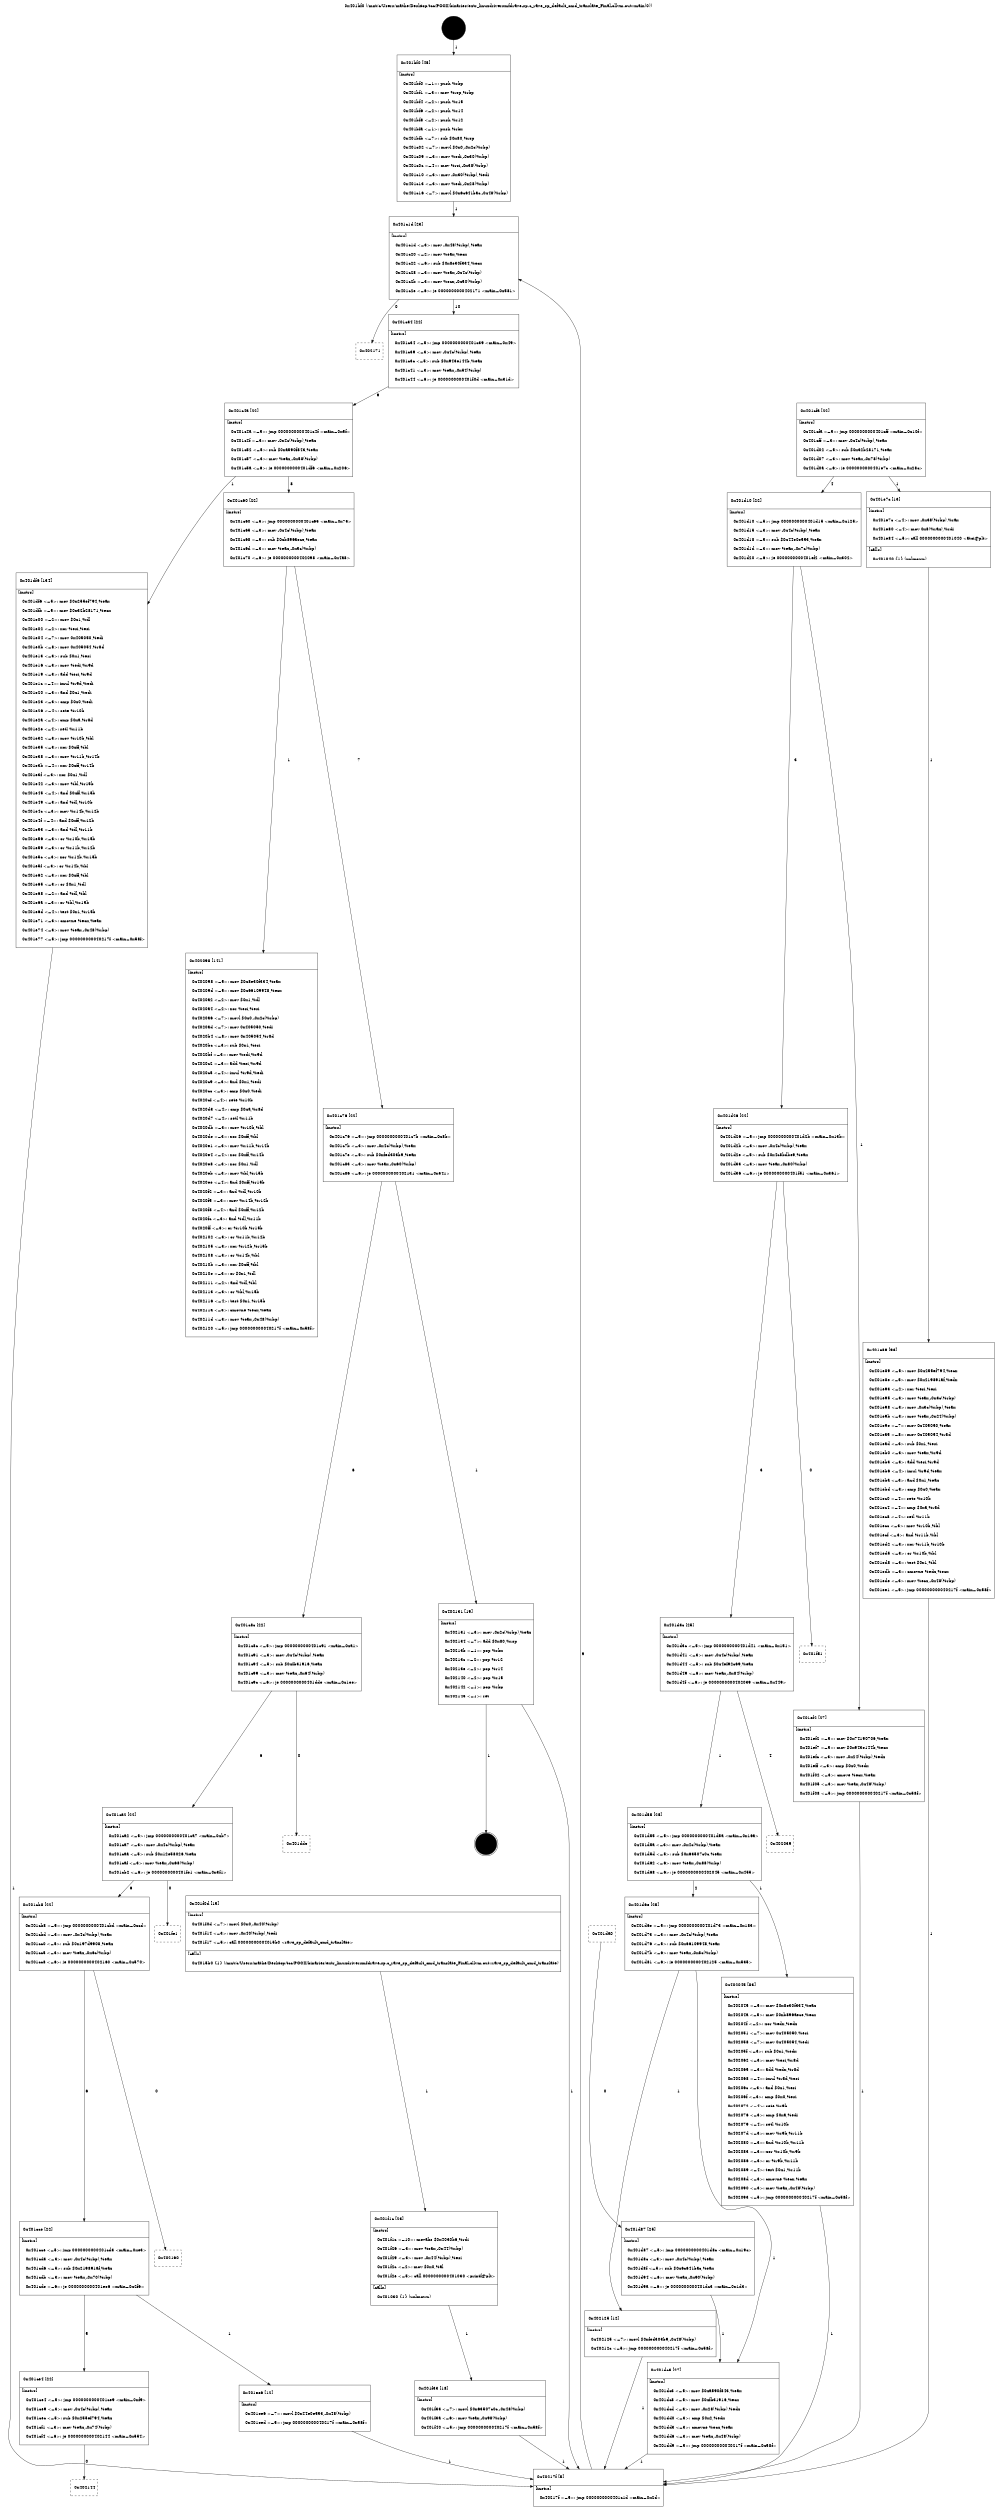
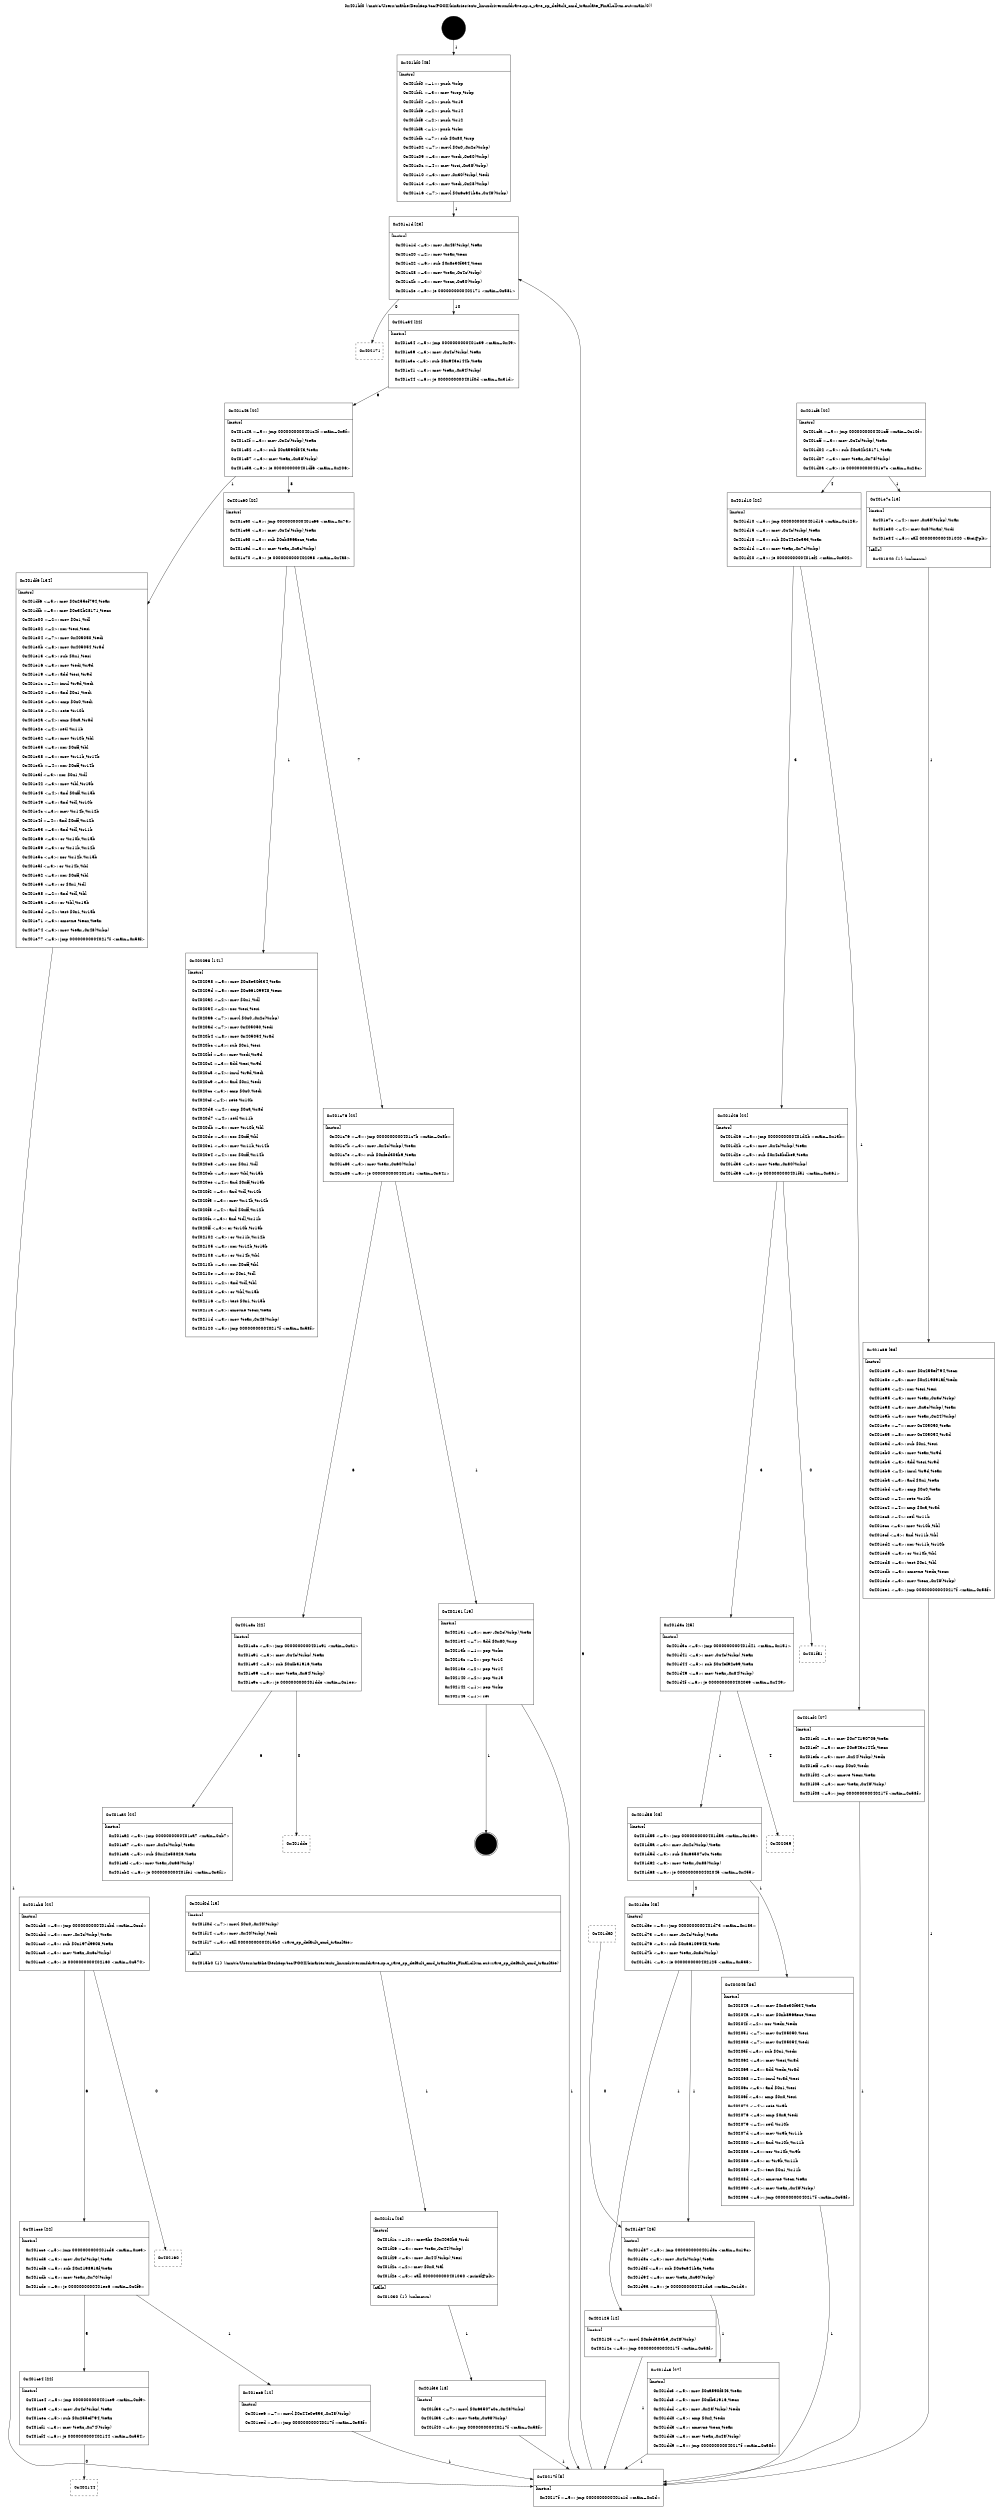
(127, 1888) -> none
(168, 1934) -> none
(710, 2187) -> (690, 2095)
